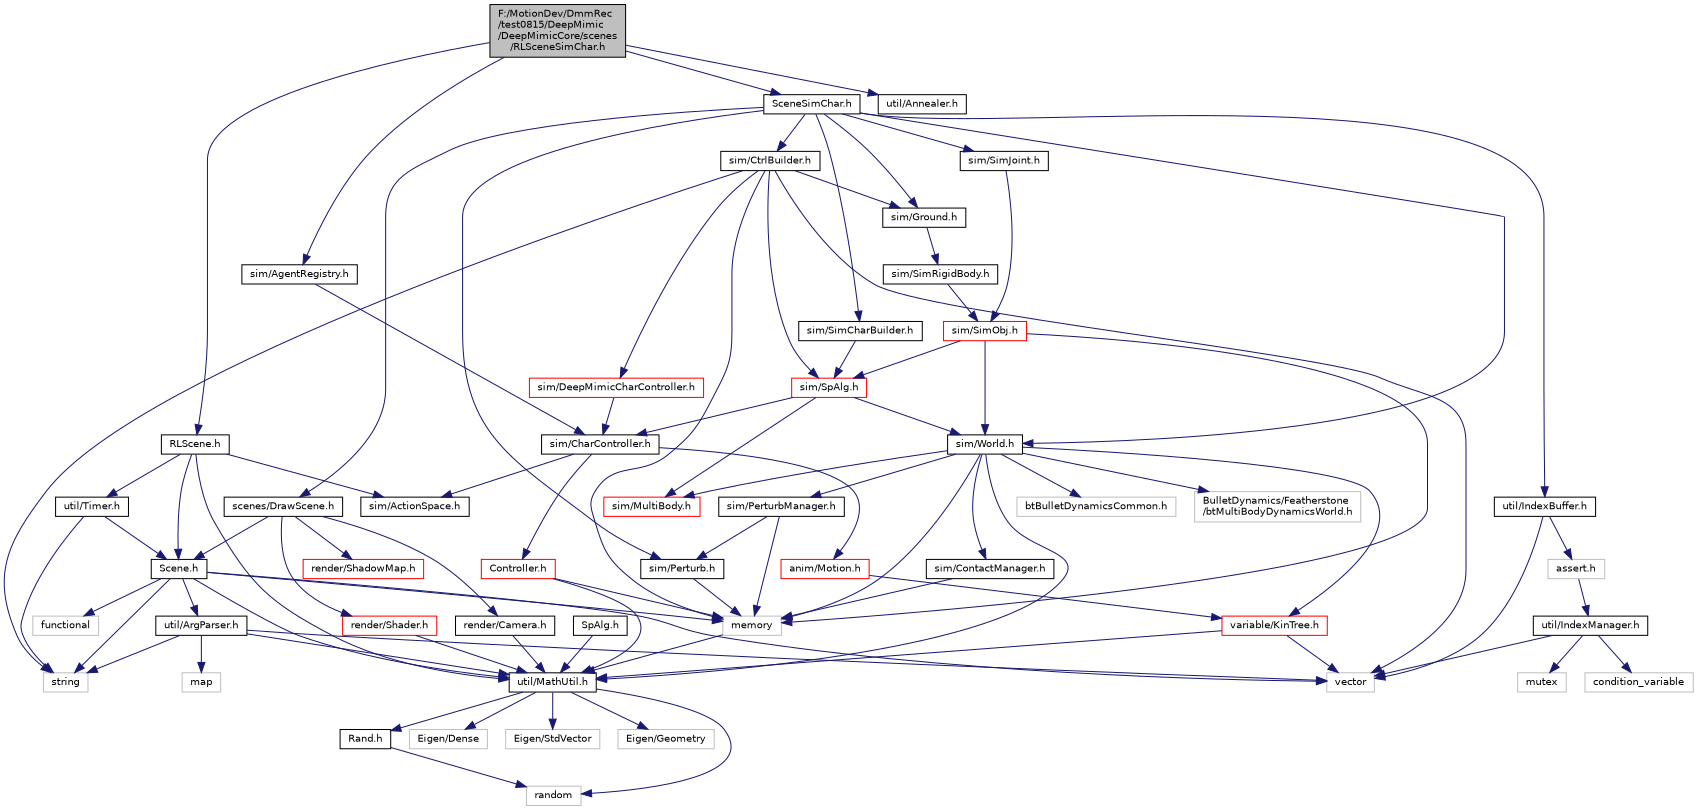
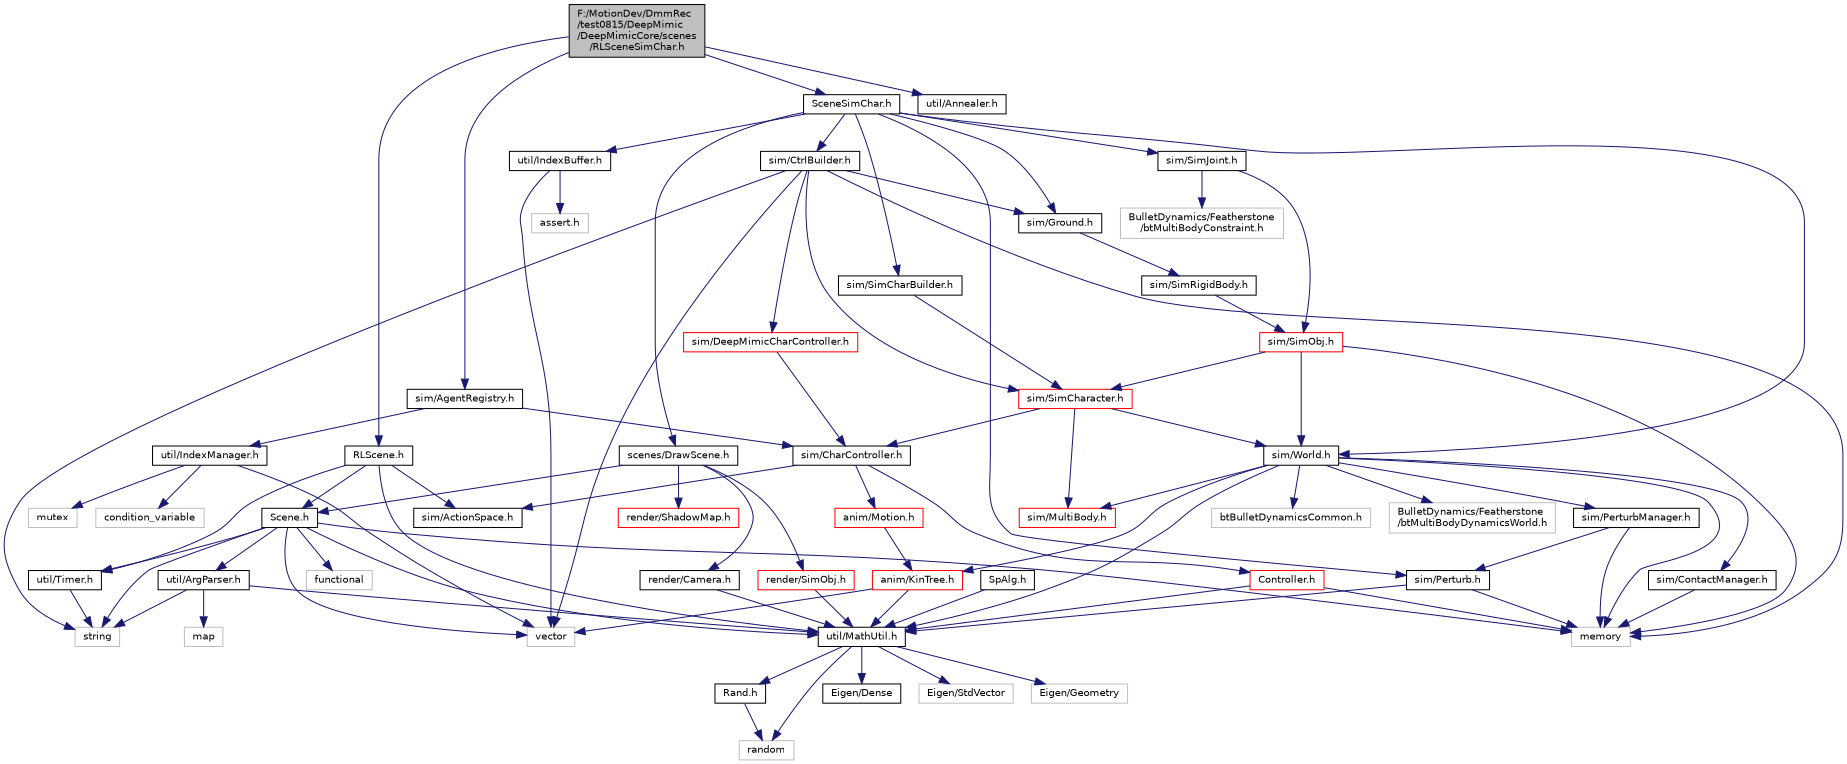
none -> (1202, 223)
(829, 388) -> (1075, 399)
(131, 535) -> (189, 550)
(1582, 592) -> (342, 426)
(390, 626) -> (806, 580)
(1275, 626) -> (917, 580)
(678, 647) -> (1161, 608)
(755, 657) -> none
(448, 739) -> (862, 694)
